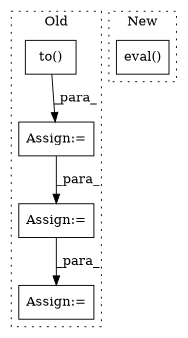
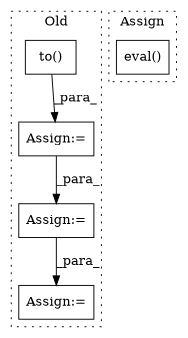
(143, 22) -> (143, 22)
